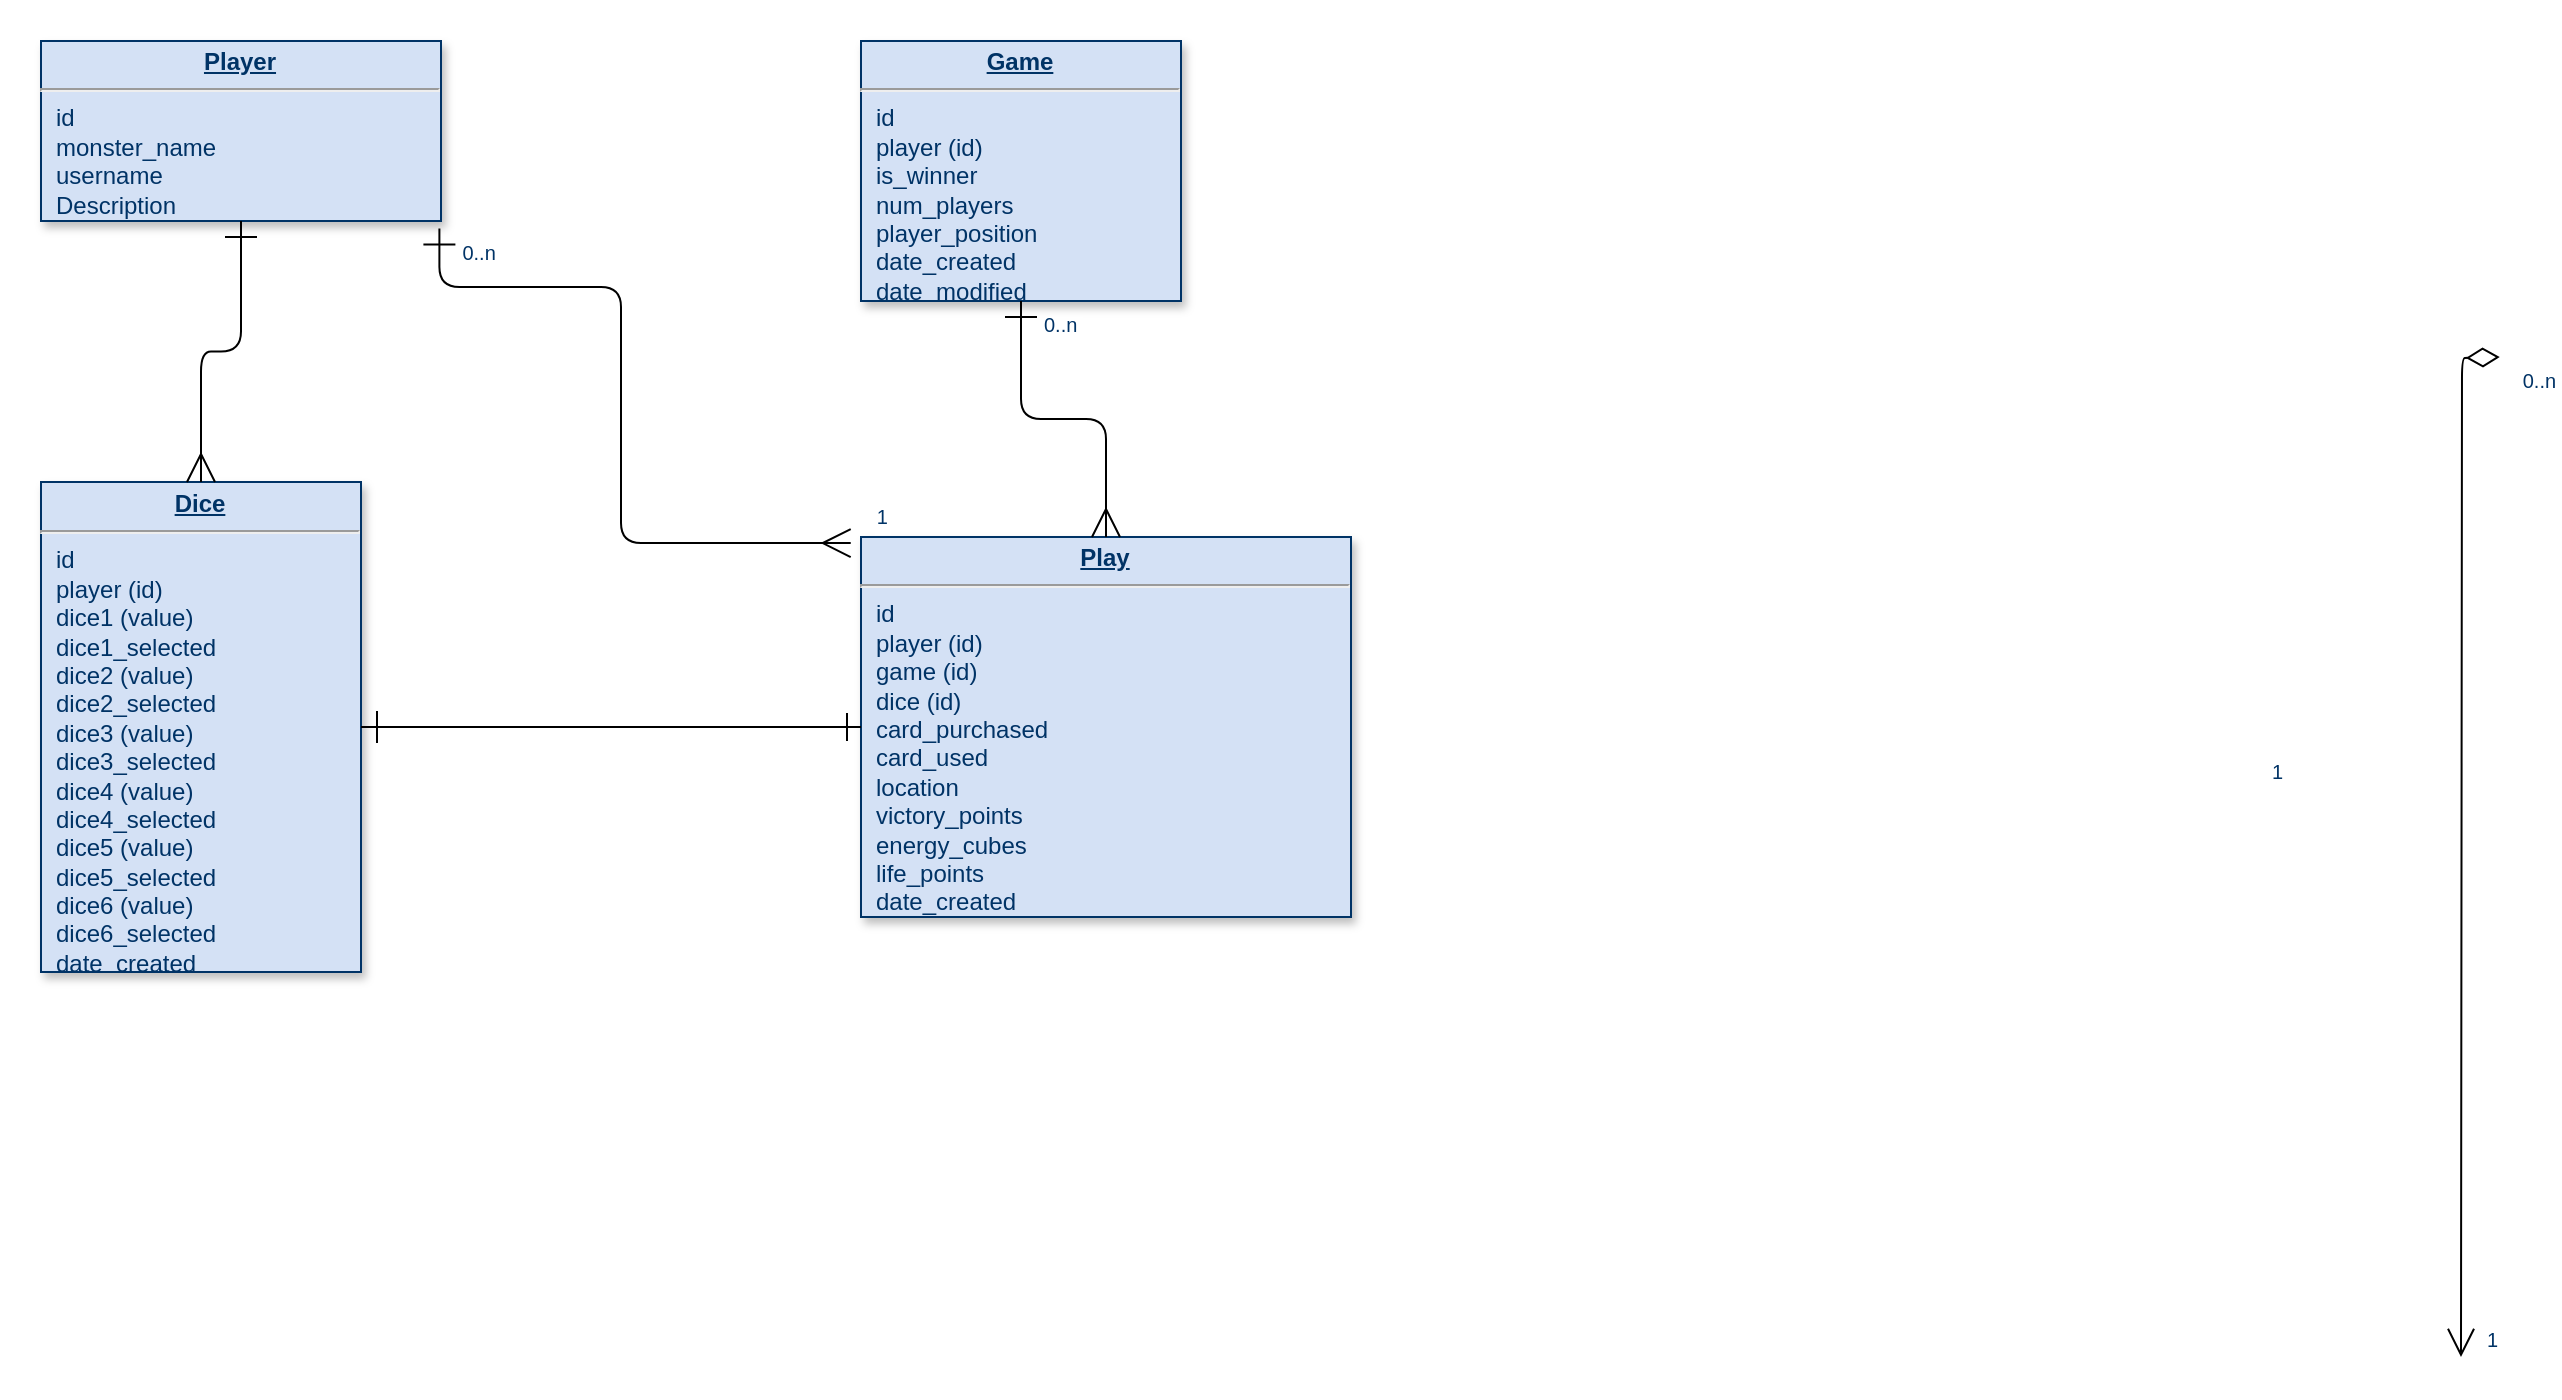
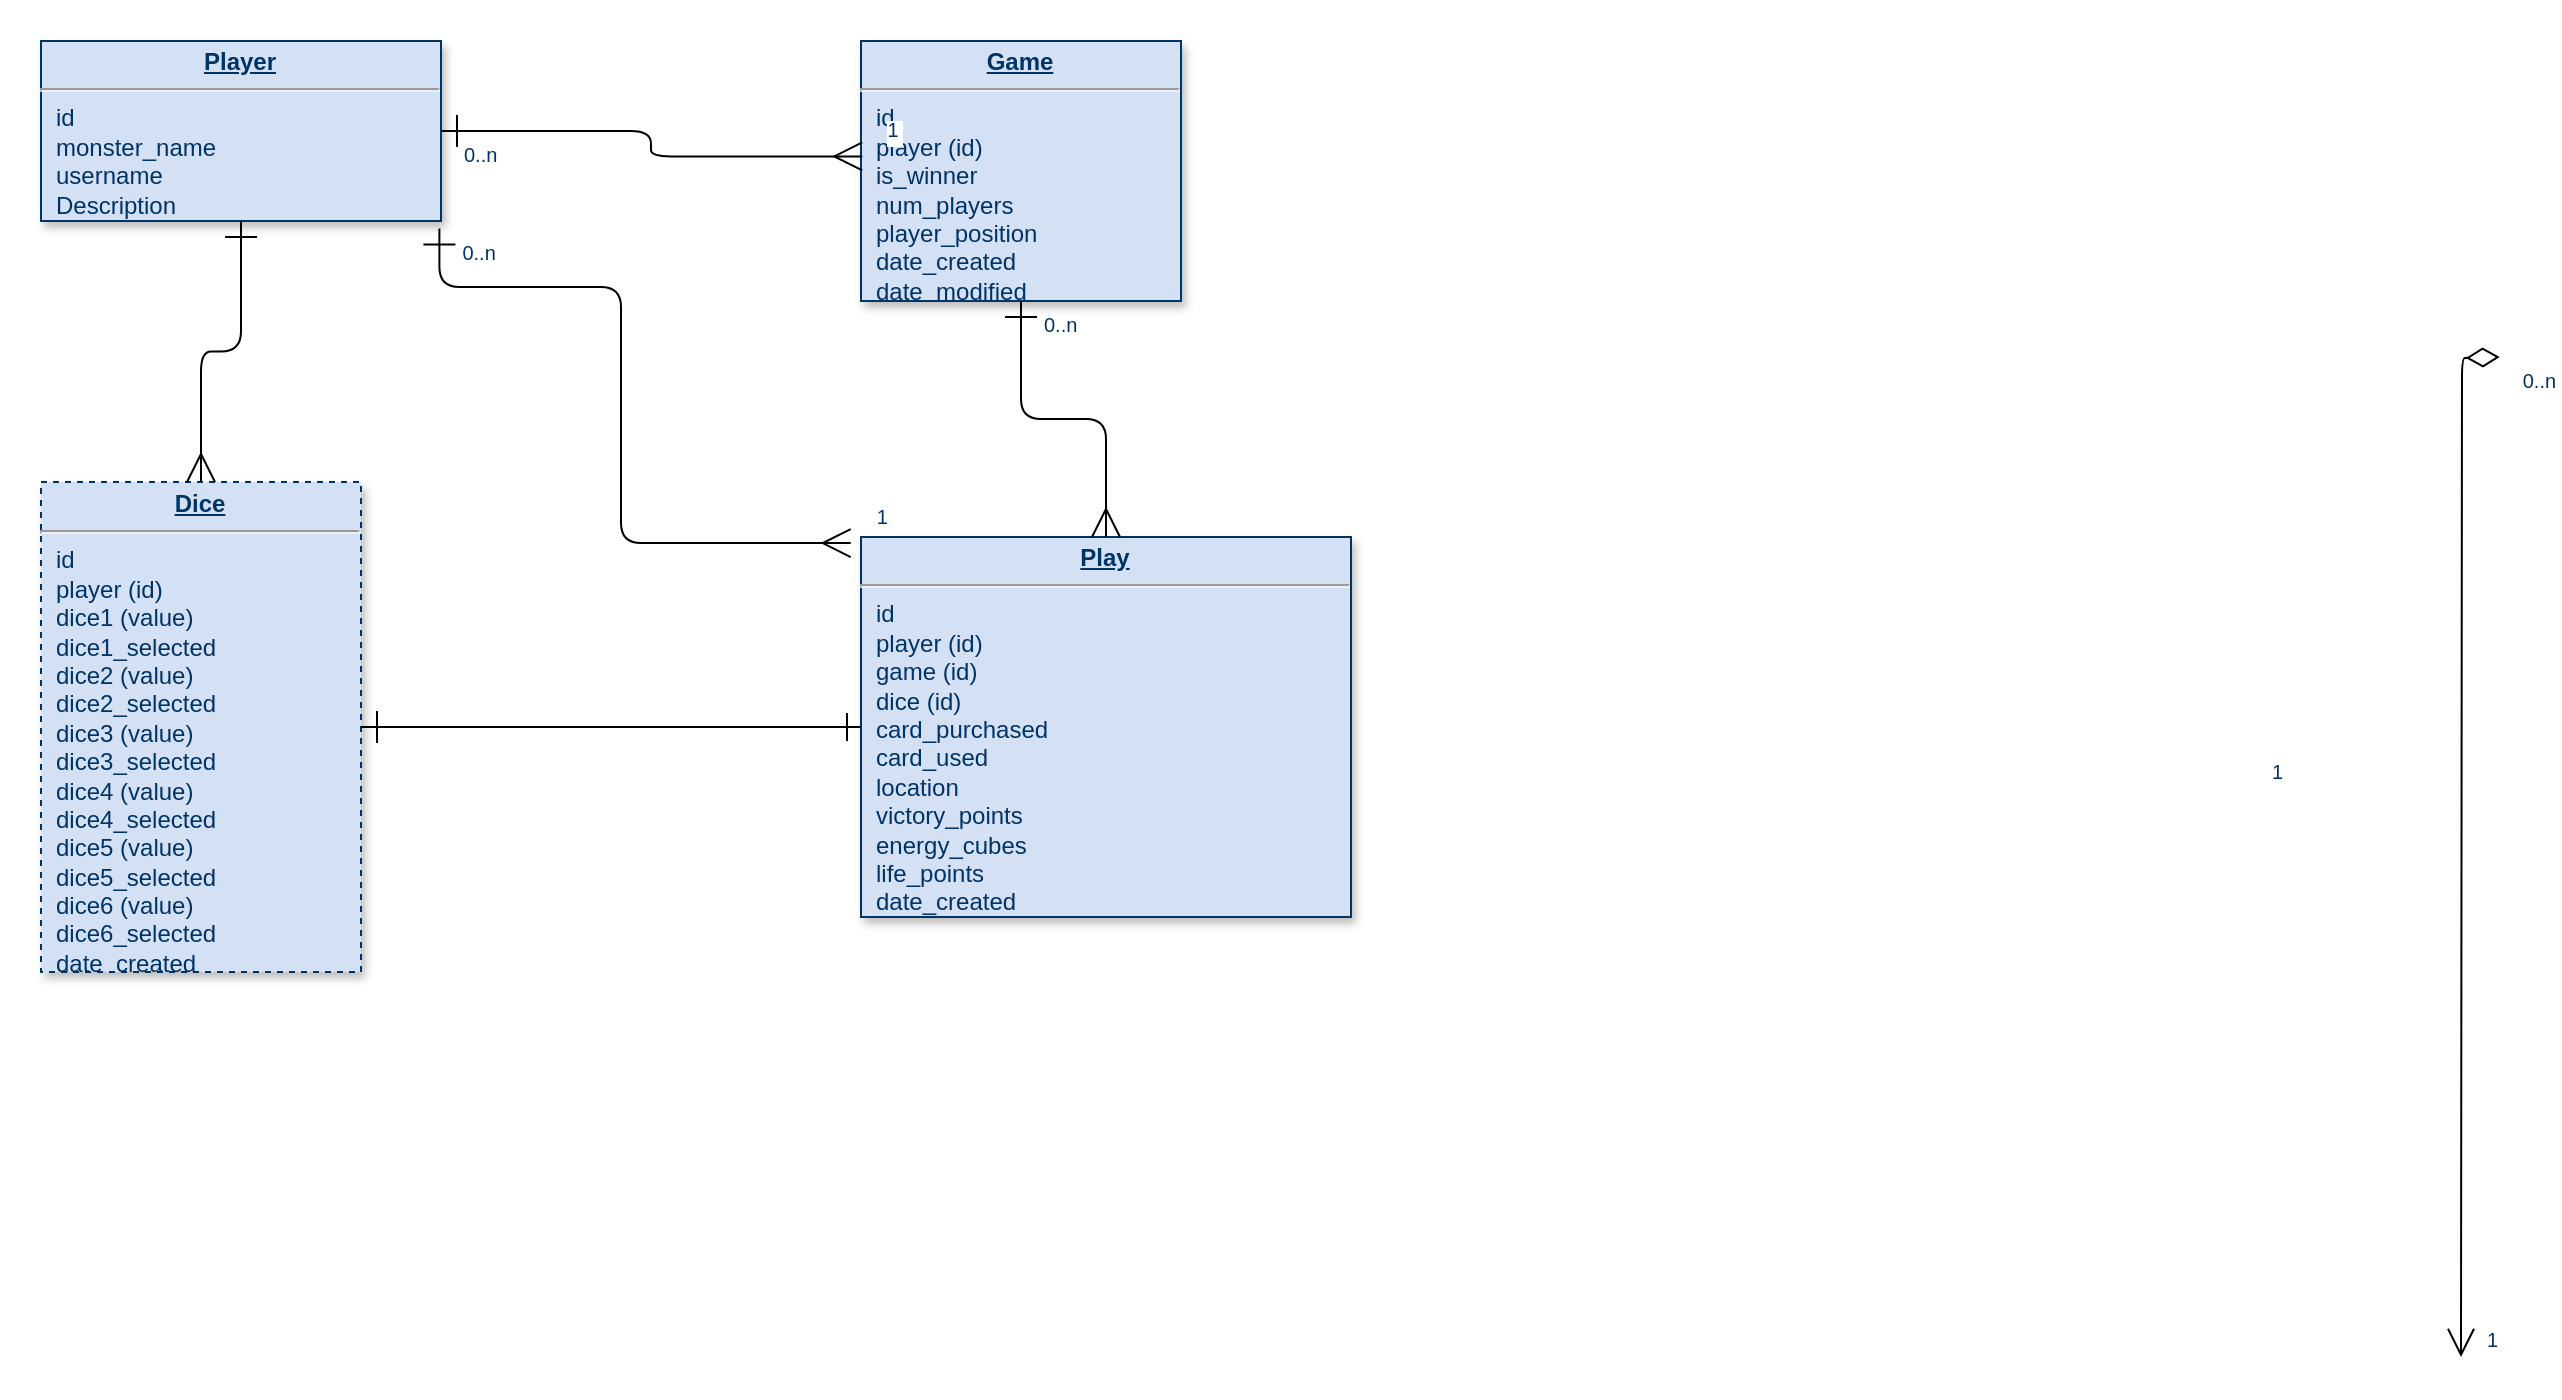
none -> (651, 144)
(201, 727) -> (201, 727)
